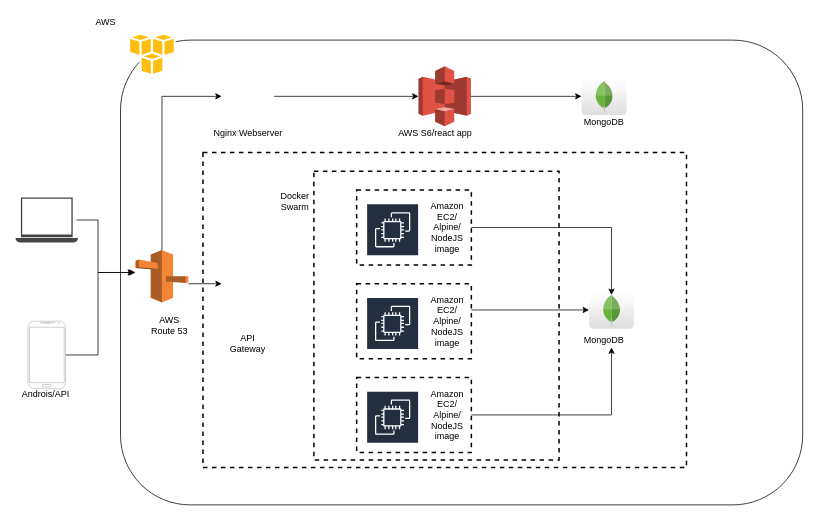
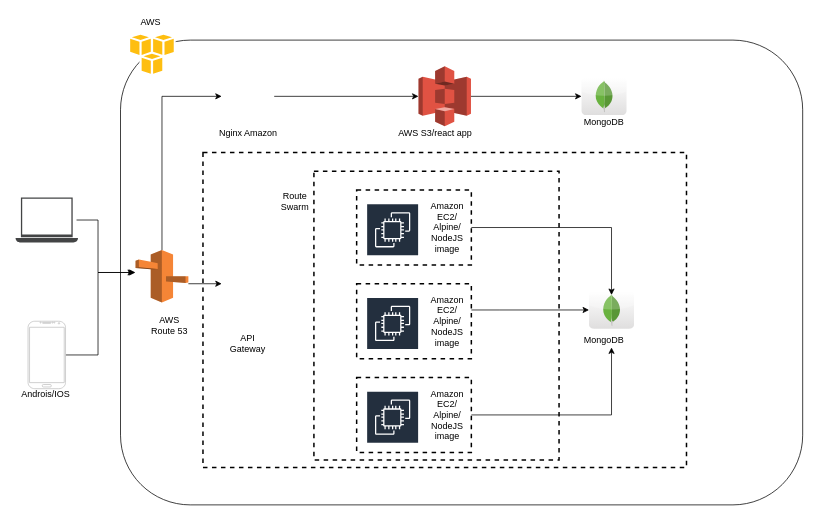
(105, 23) -> (150, 23)
(248, 133) -> (248, 133)
(435, 134) -> (435, 134)
(295, 201) -> (295, 201)
(46, 394) -> (46, 394)
